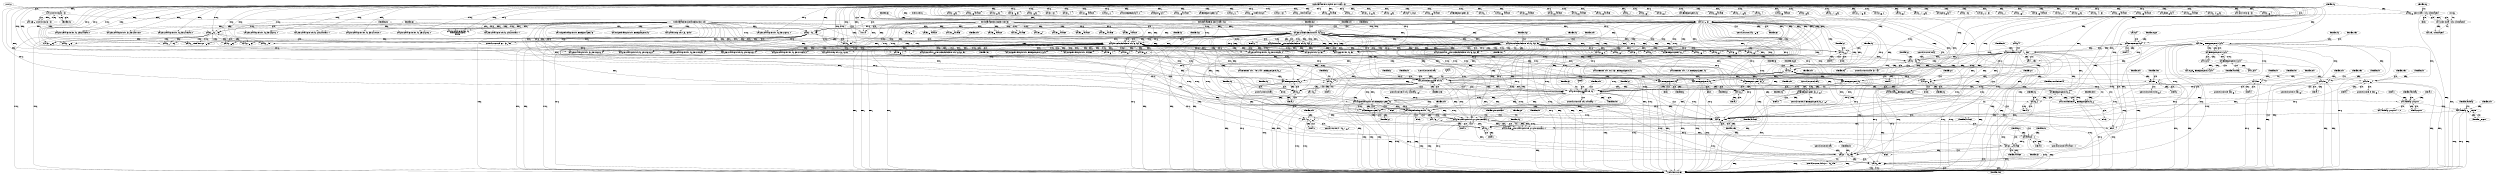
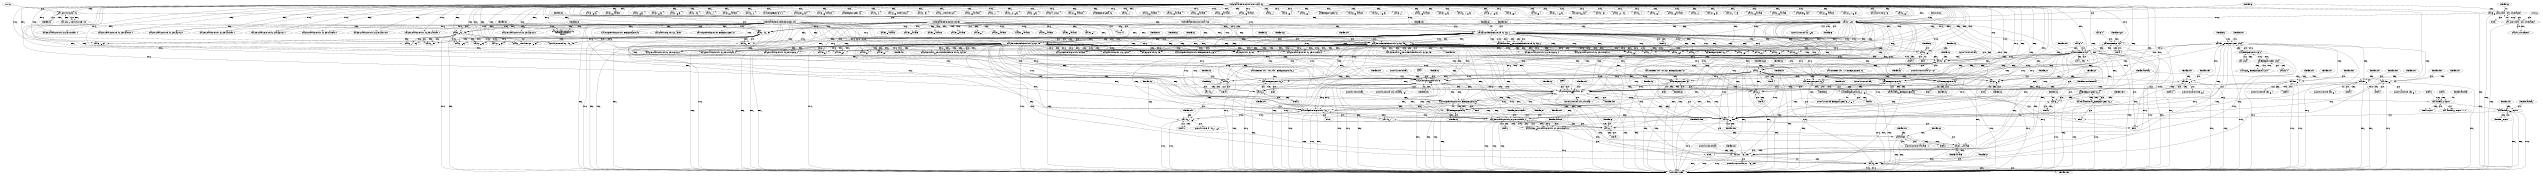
none -> (767, 24)
